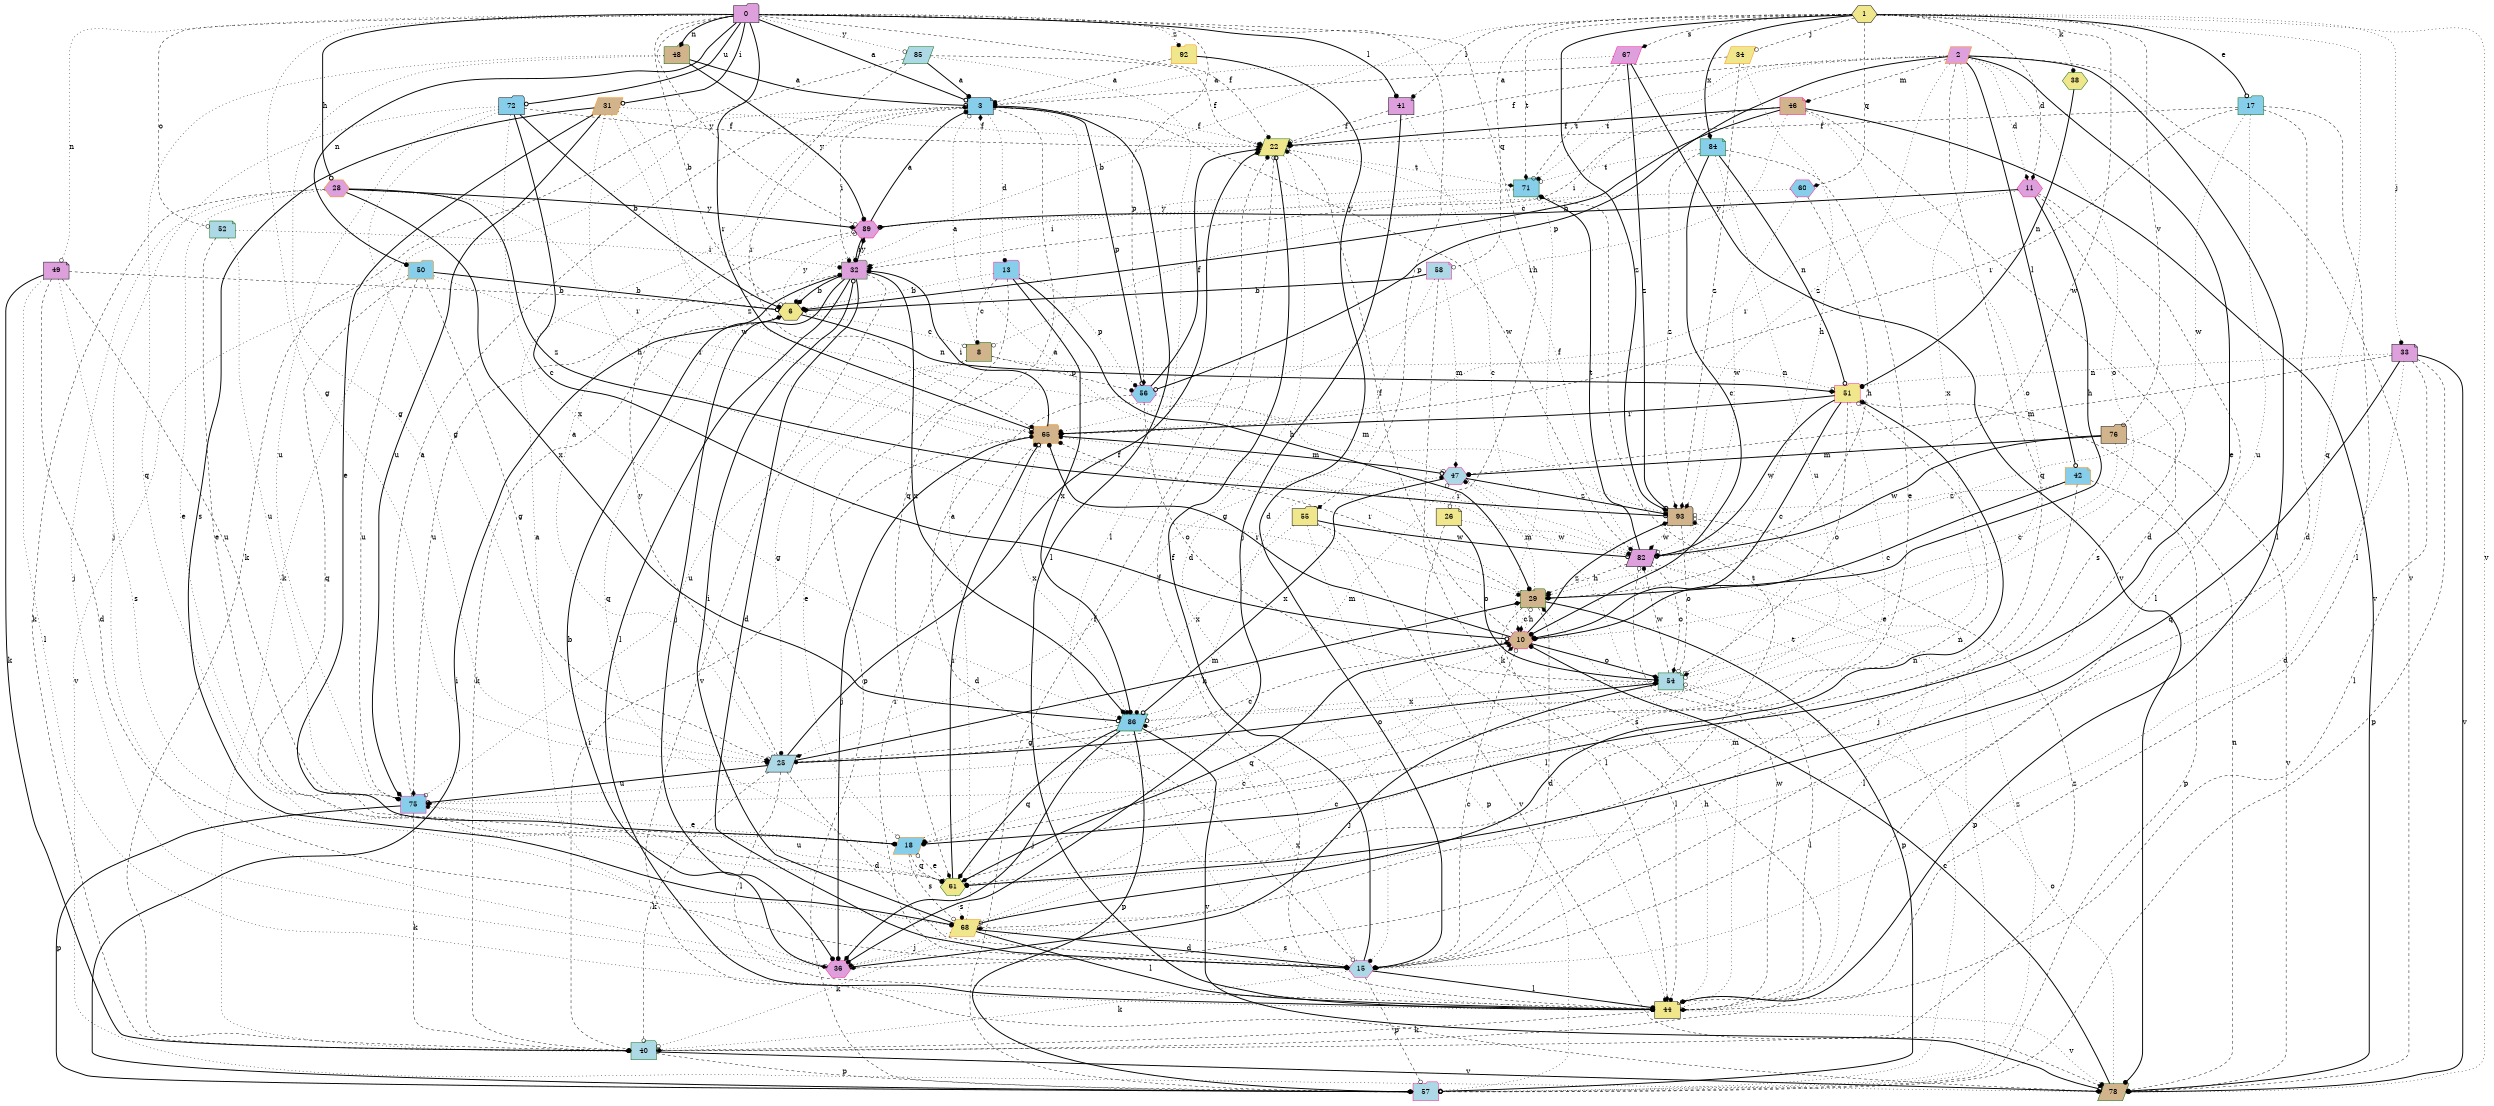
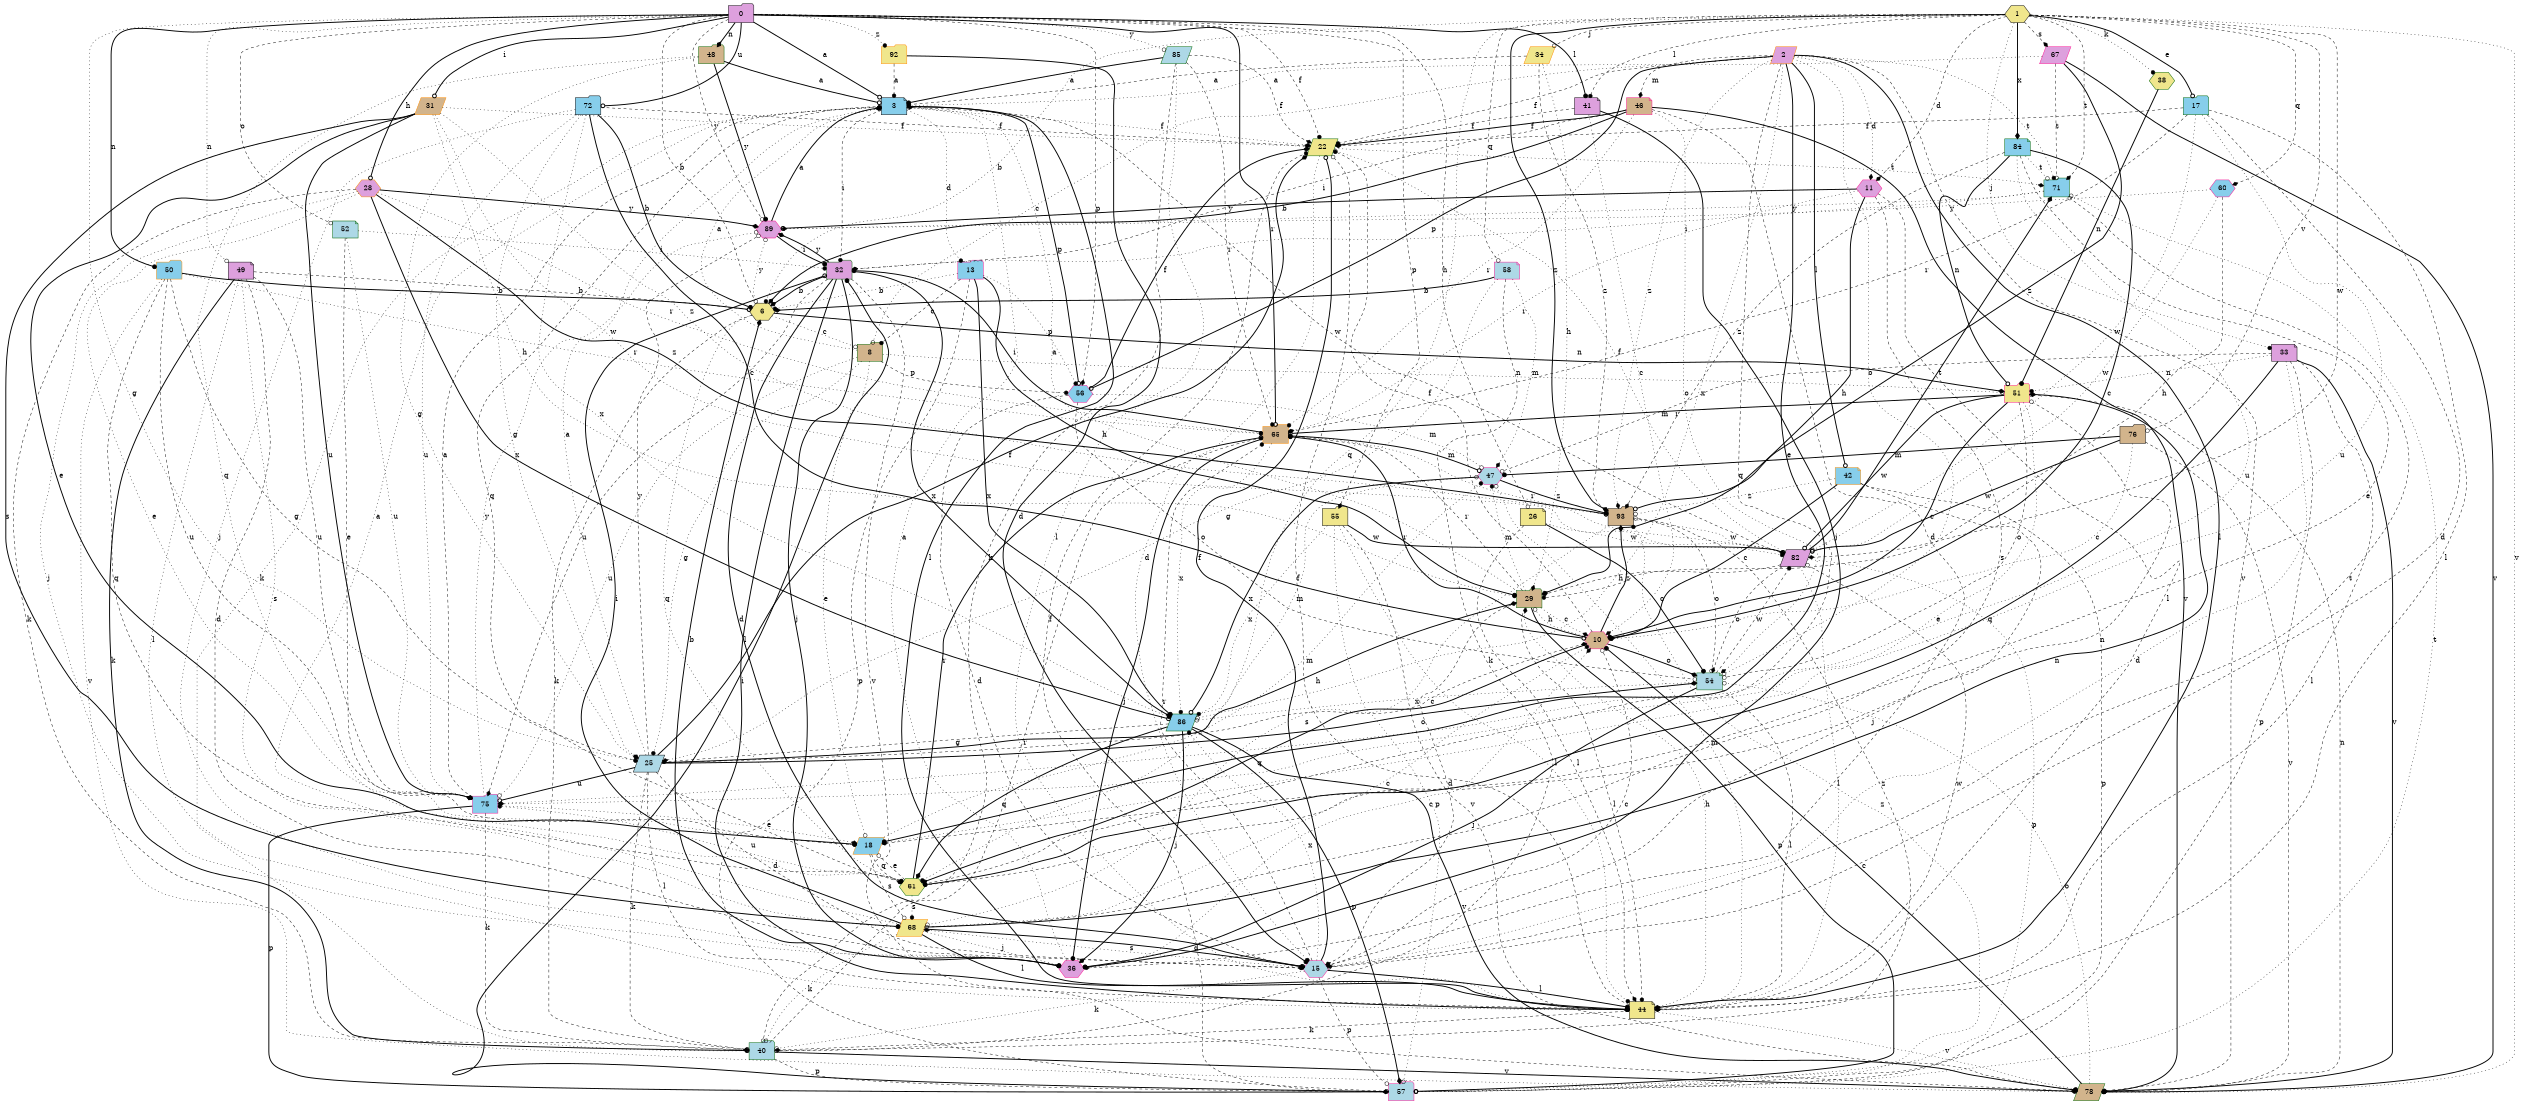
none -> (506, 448)
